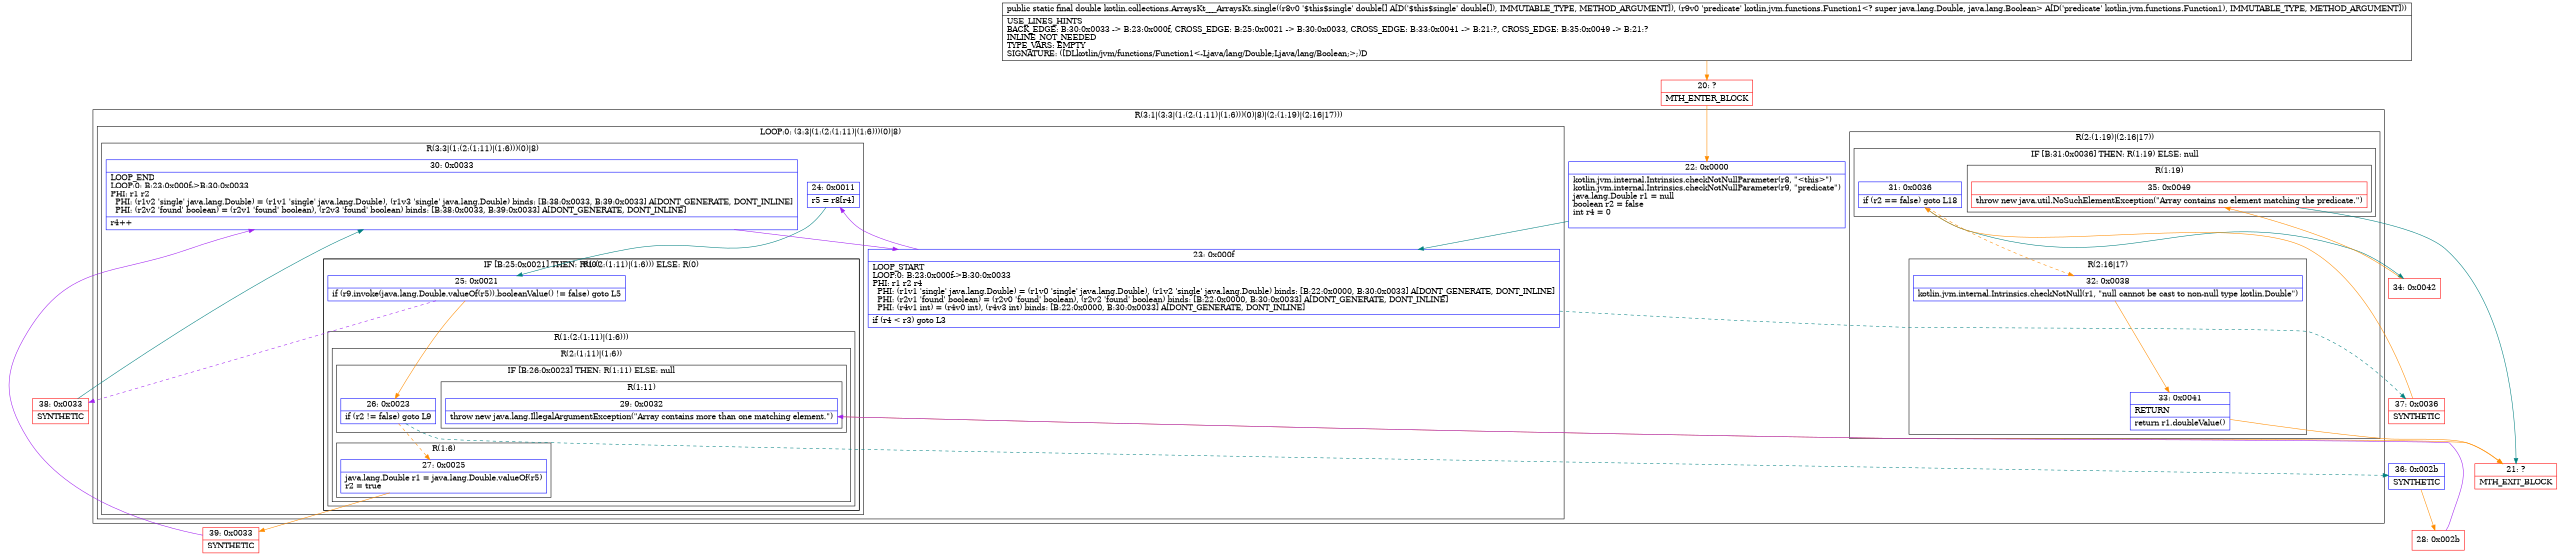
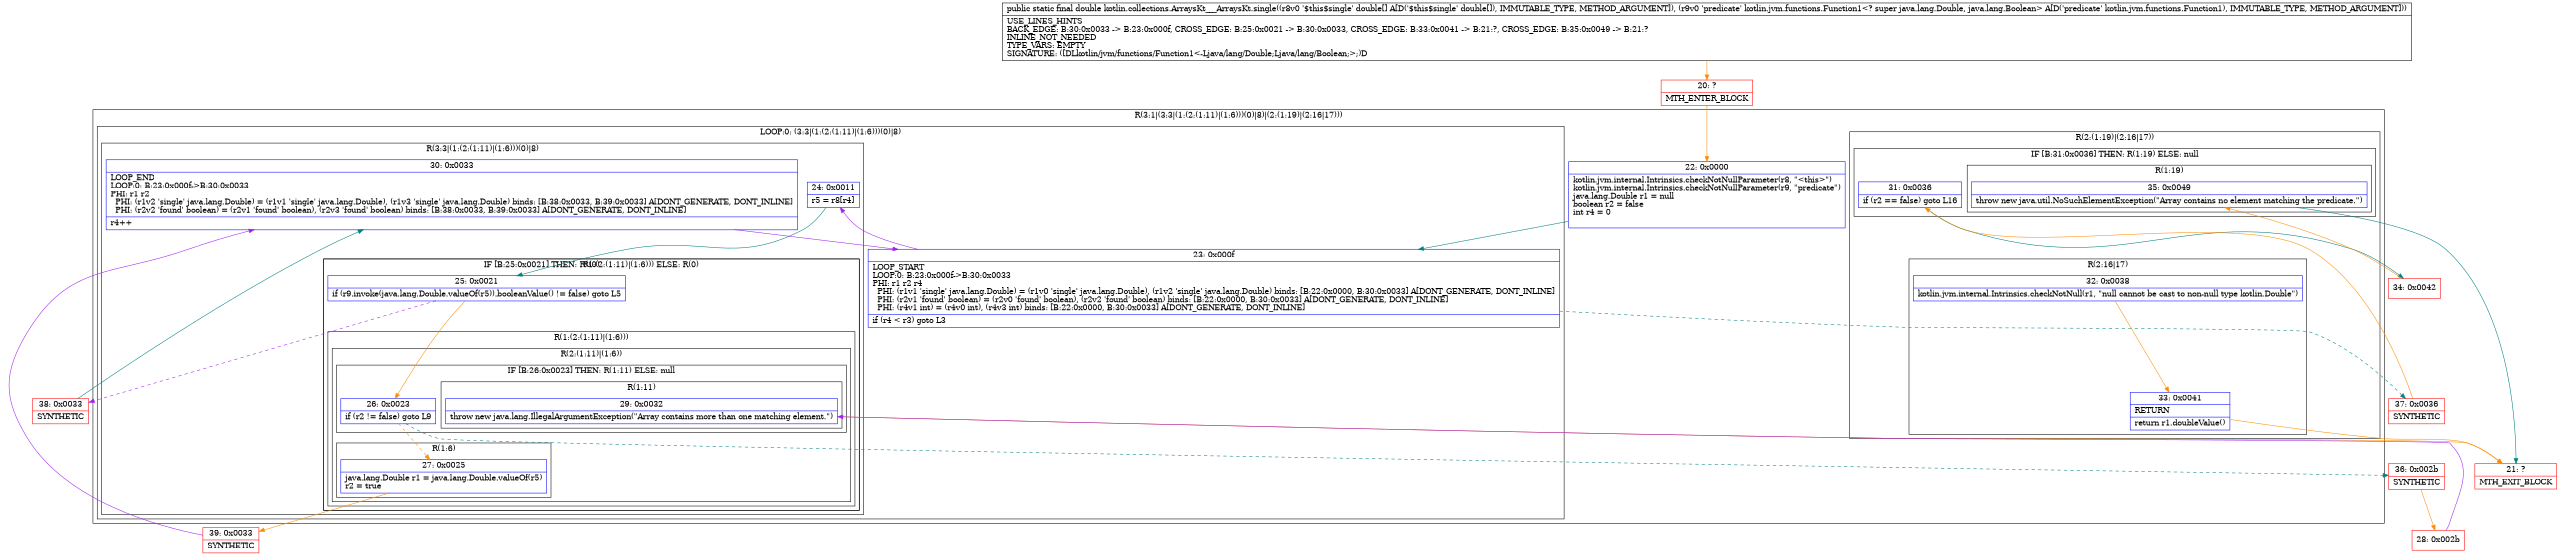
(2169, 195) -> (2169, 195)
(1910, 201) -> (1910, 201)
(1996, 245) -> none
(2417, 476) -> (2417, 476)
